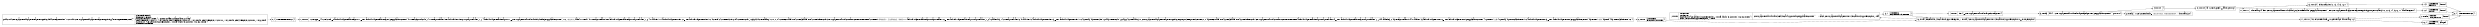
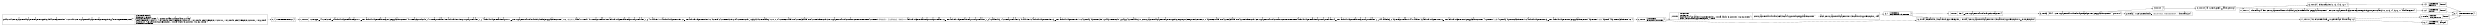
(1899, 18) -> (1667, 19)
